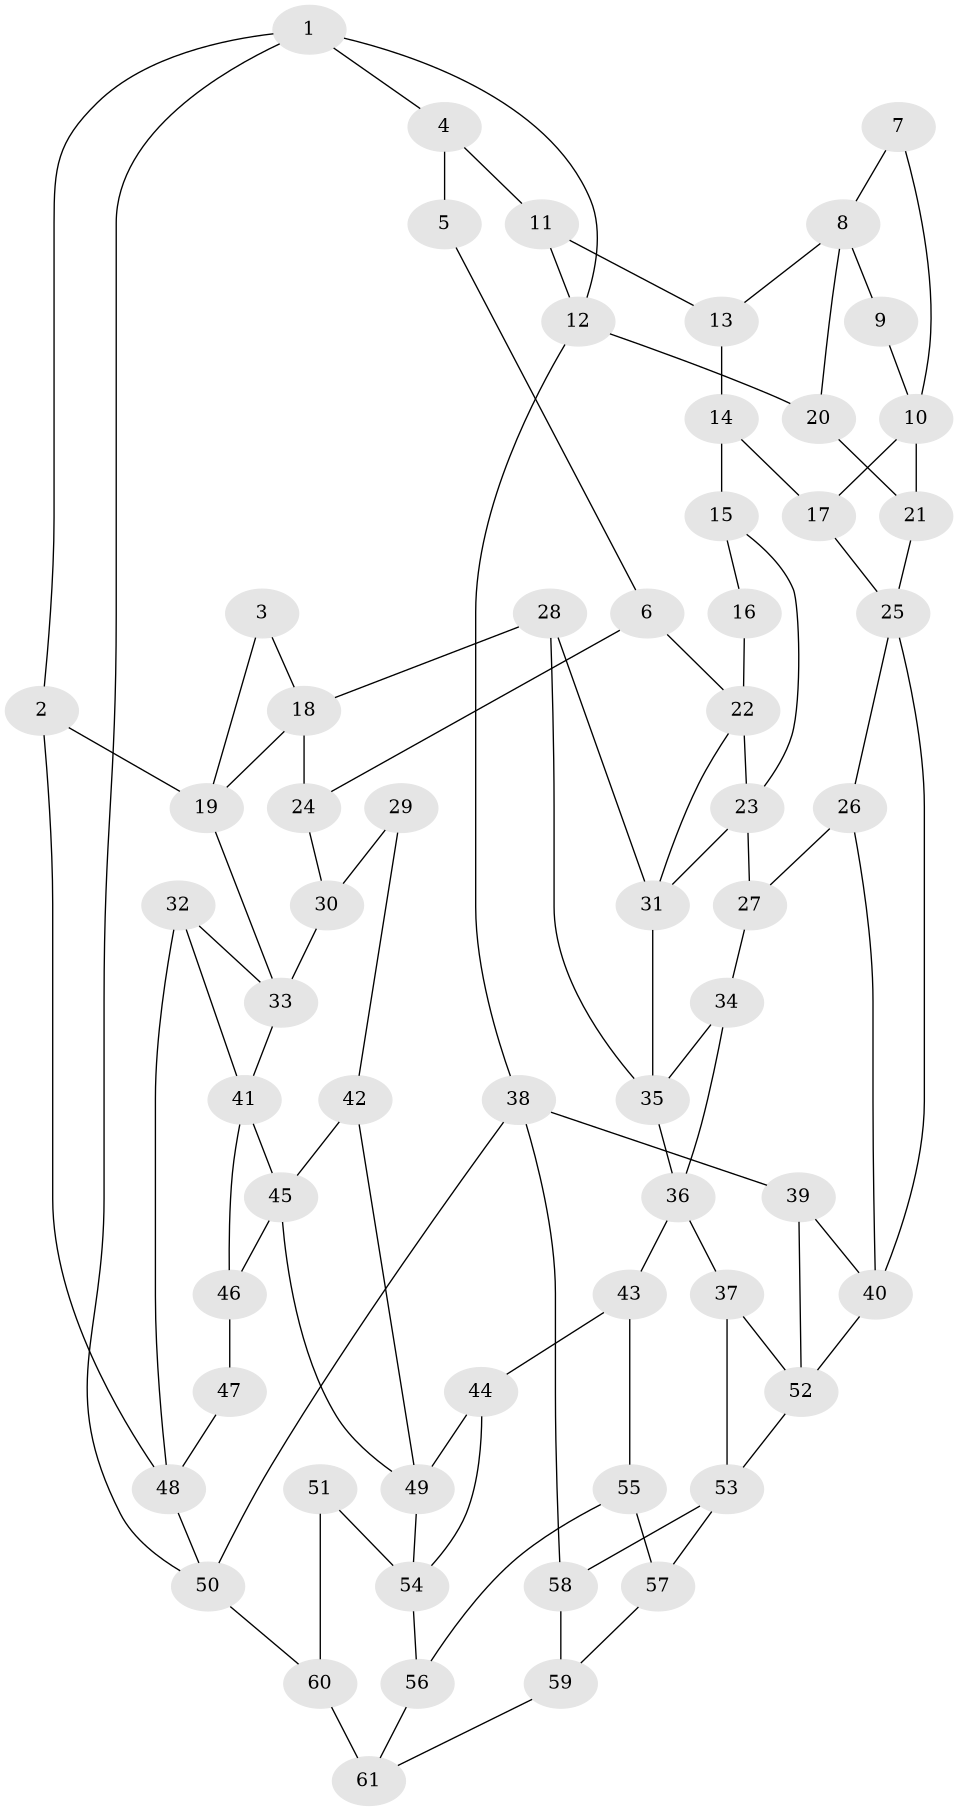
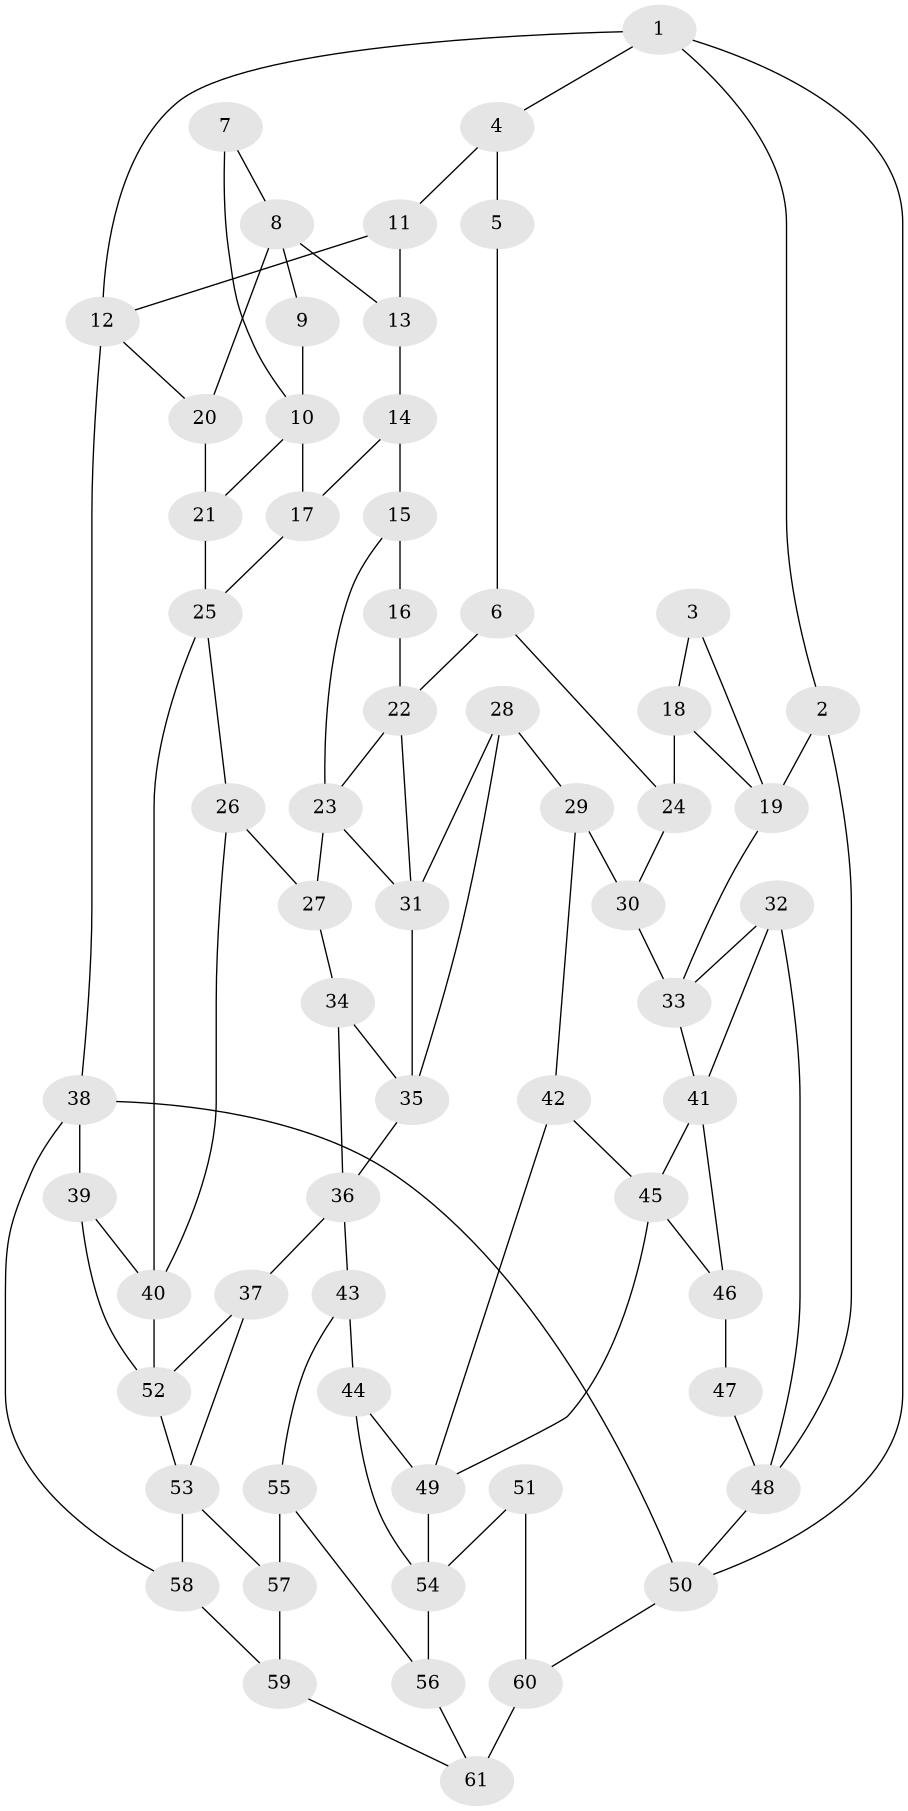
(427, 662) -> (540, 760)
